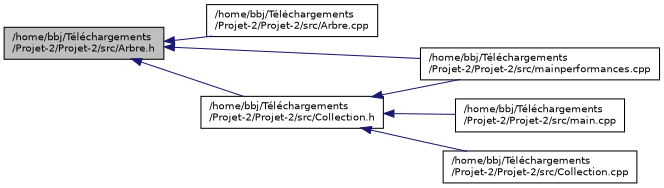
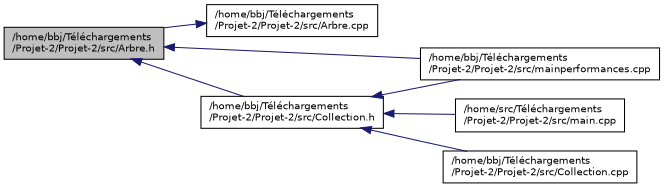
(193, 38) -> (180, 26)
(540, 115) -> (540, 115)
